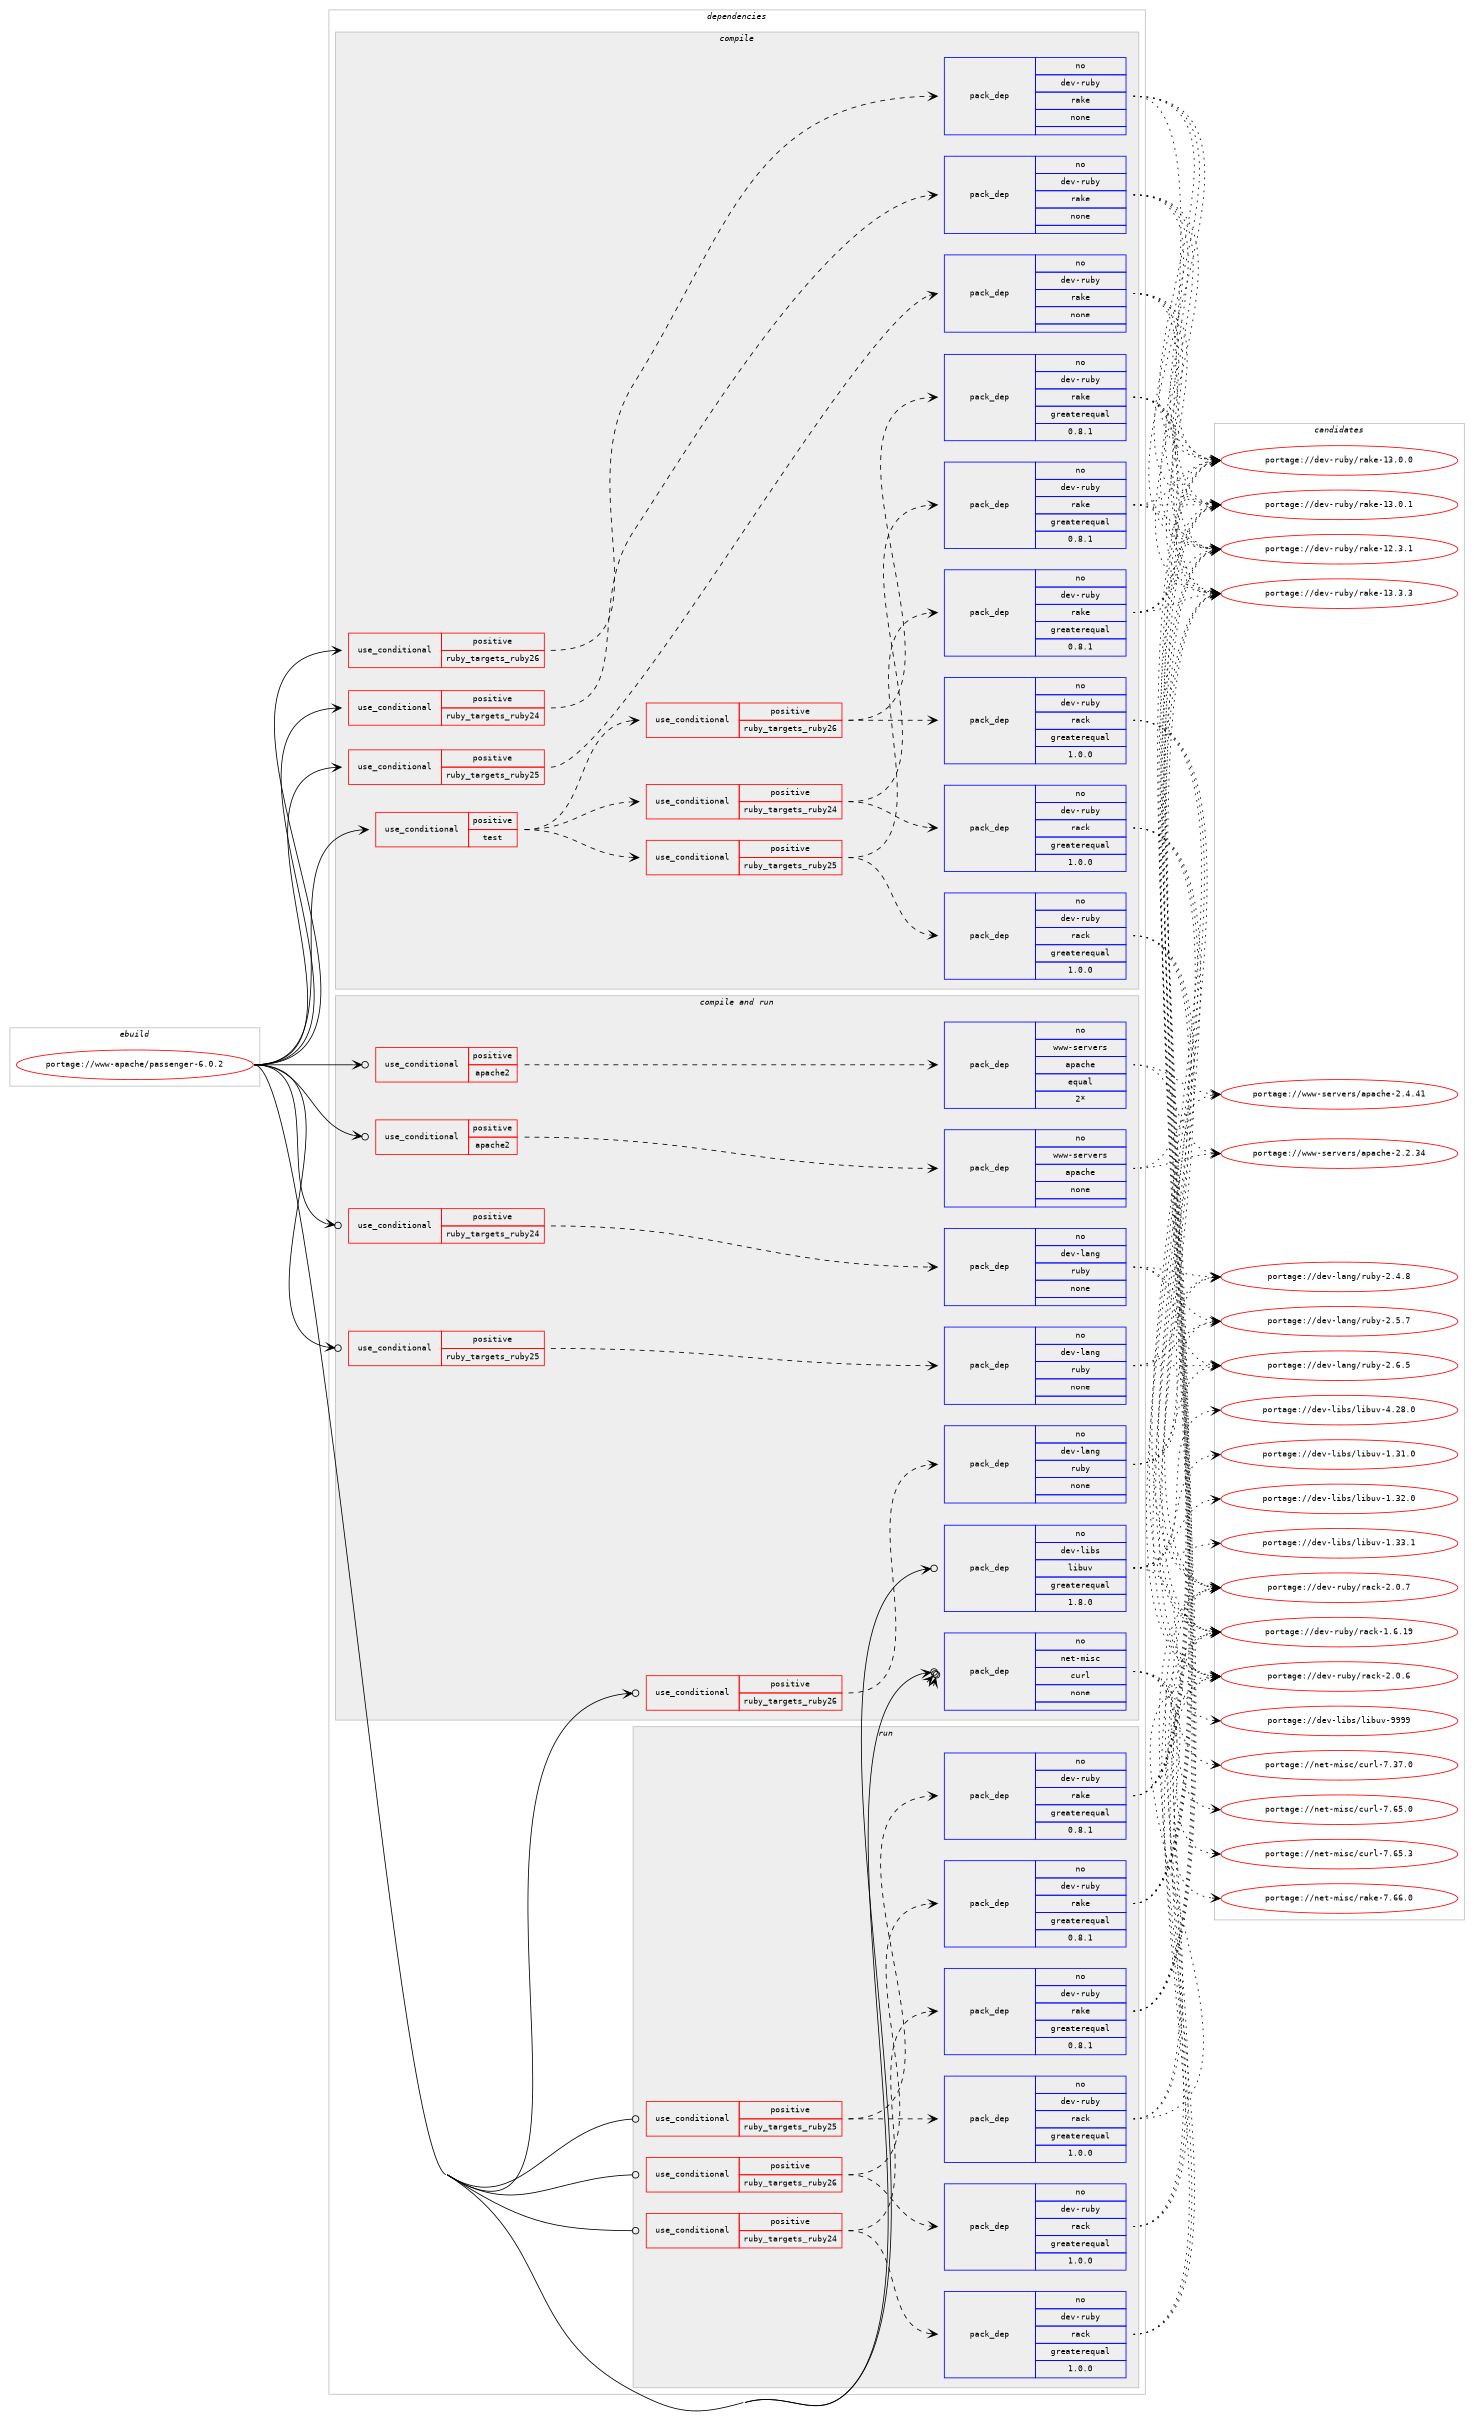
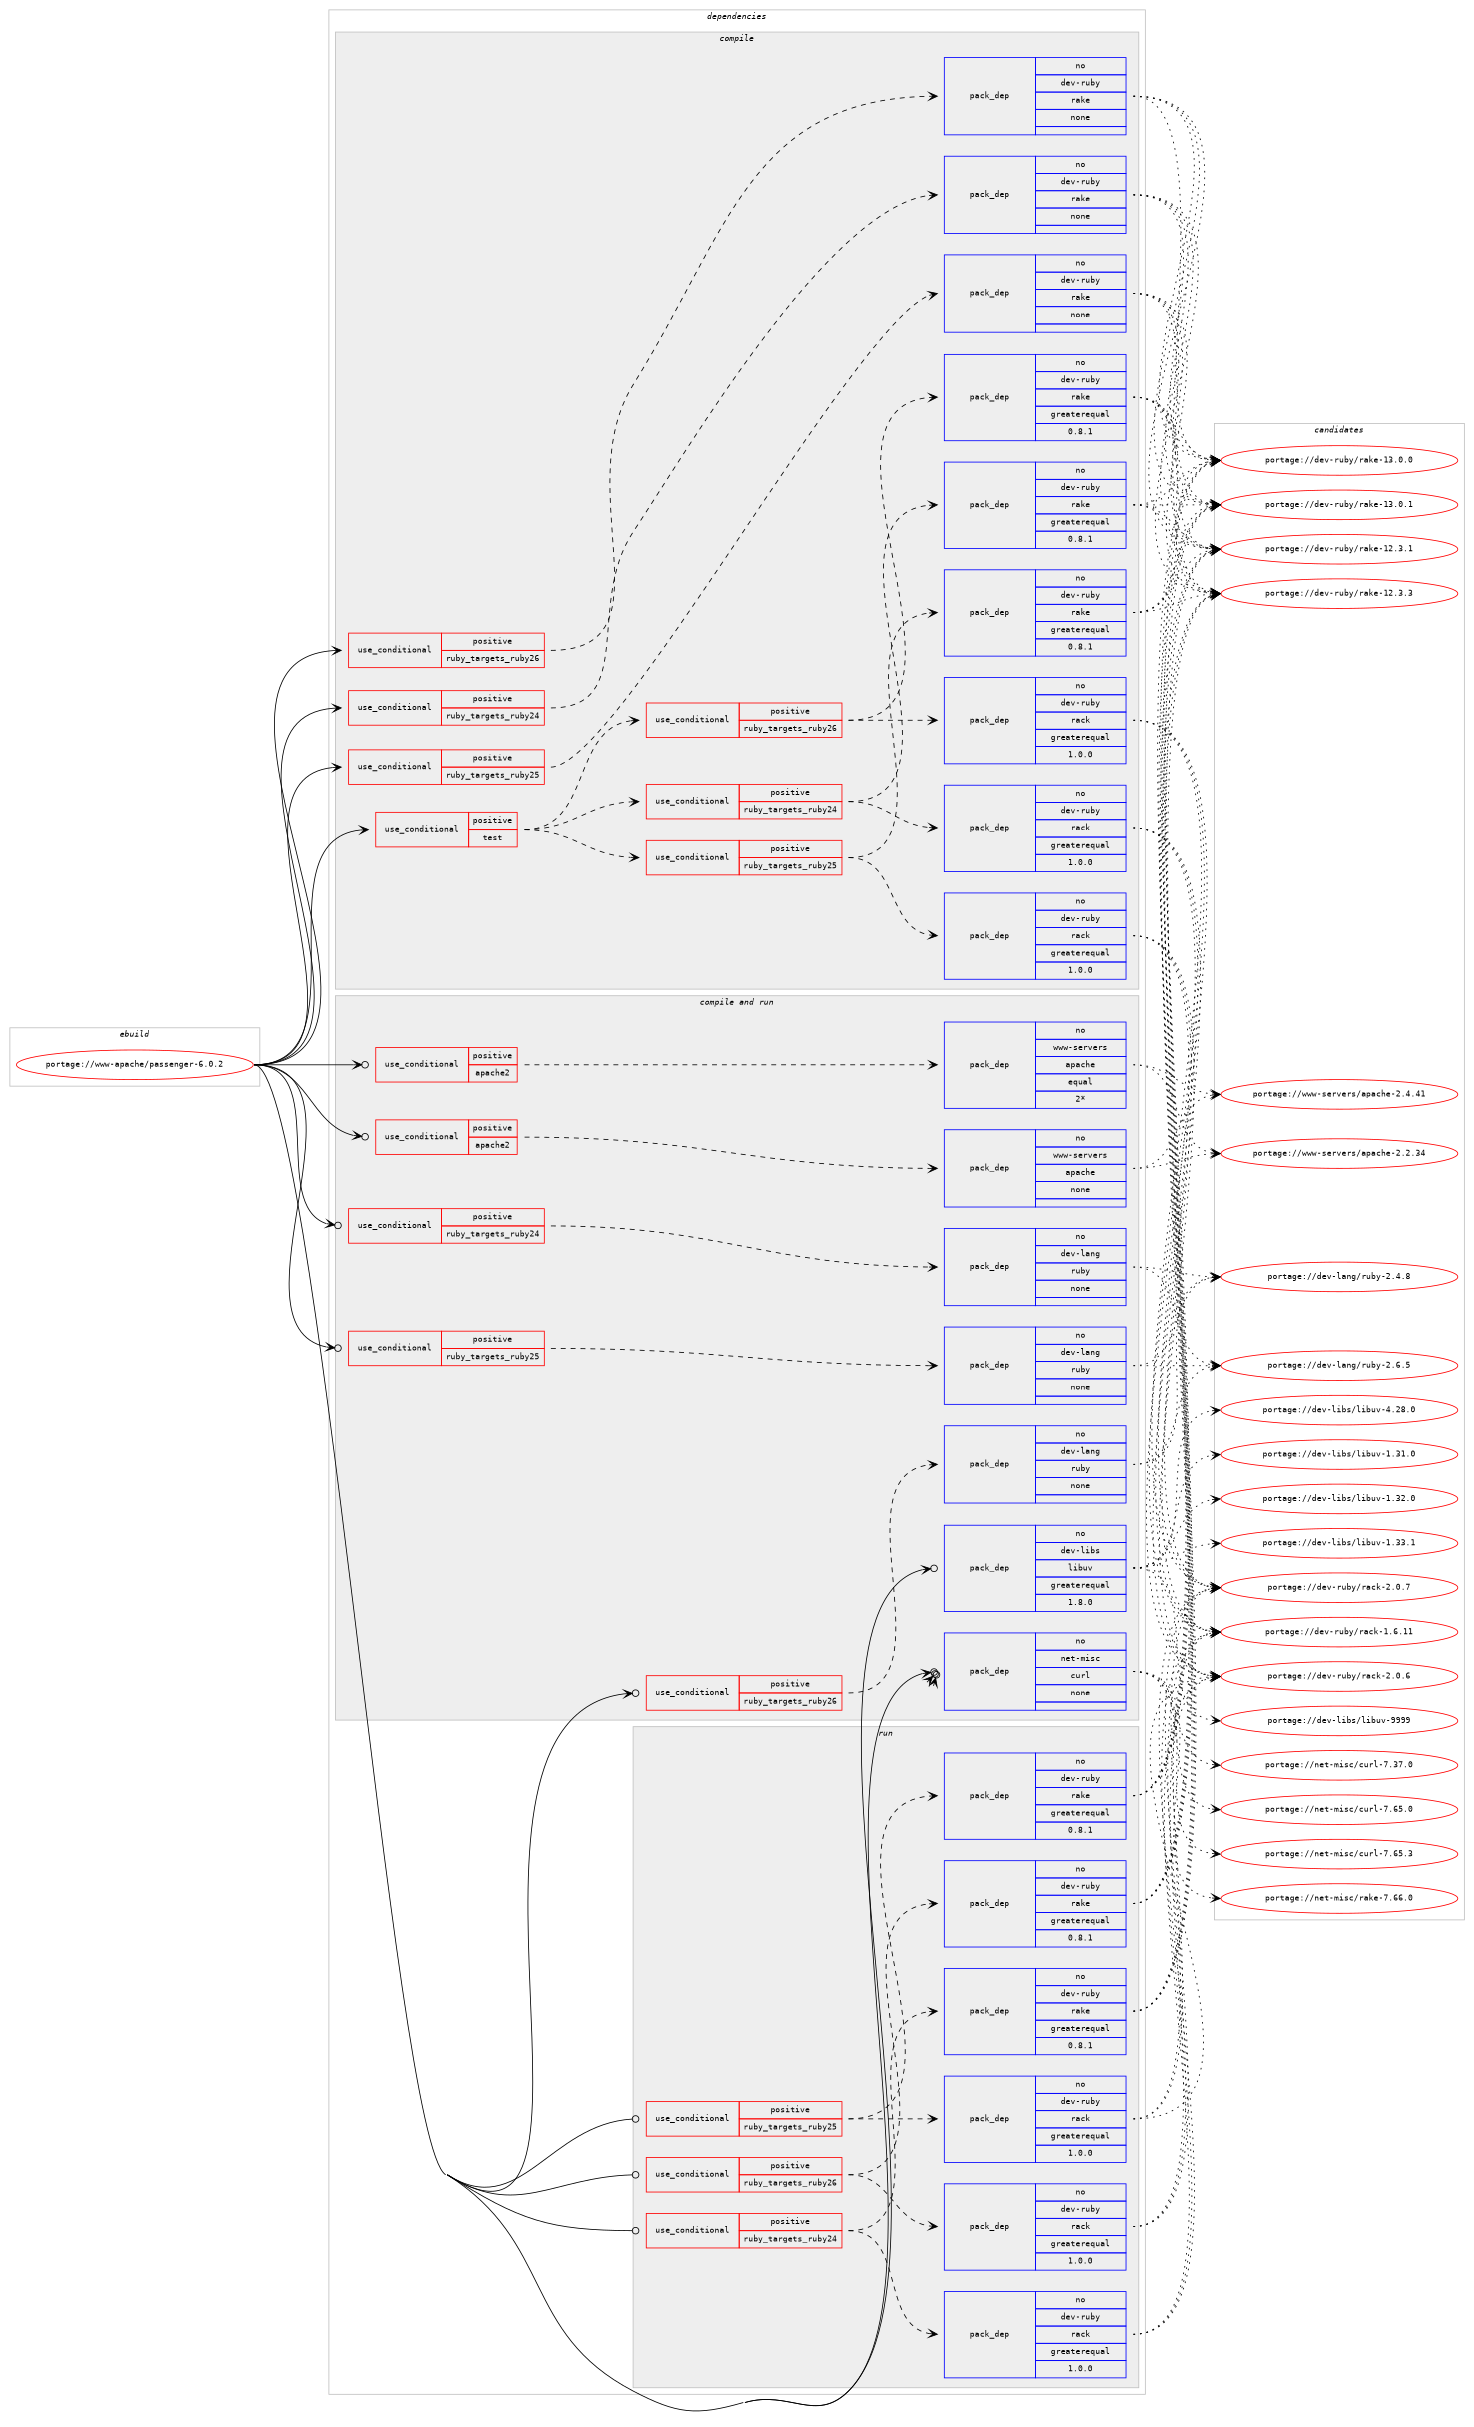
(1339, 594) -> (1339, 594)
(1339, 1321) -> none
(1339, 1632) -> (1339, 1632)
